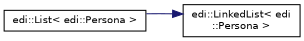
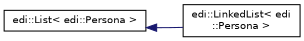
(159, 14) -> (170, 28)
